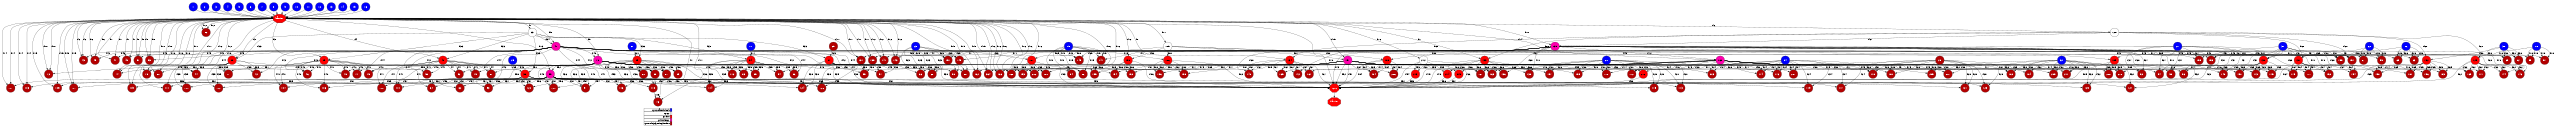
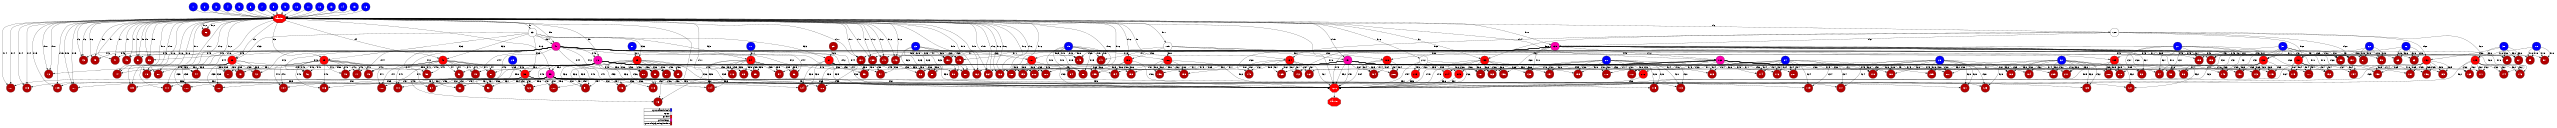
(1940, 60) -> (1940, 60)
none -> (240, 74)
(655, 94) -> (435, 94)
